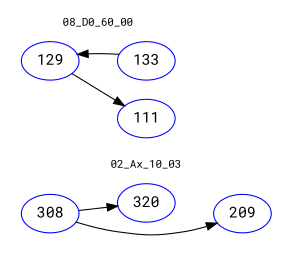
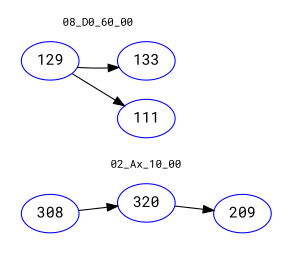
(104, 54) -> (93, 68)
(146, 165) -> (146, 165)
(141, 234) -> (189, 208)
